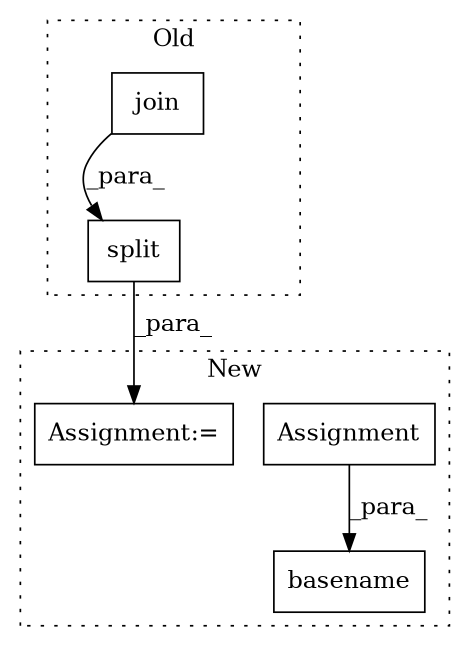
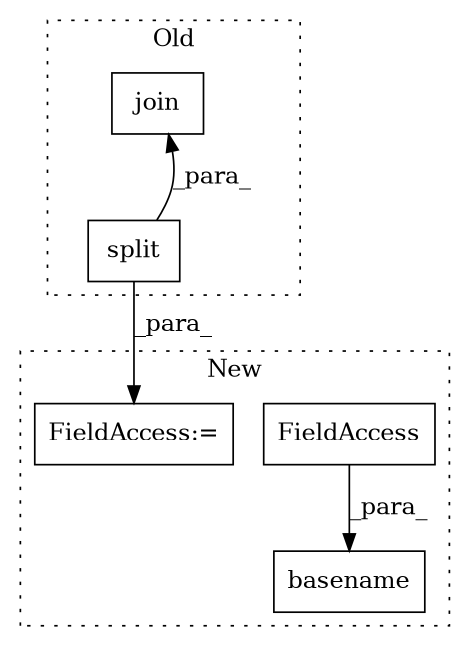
(86, 166) -> (172, 187)
(134, 434) -> (134, 434)
(349, 434) -> (349, 434)
